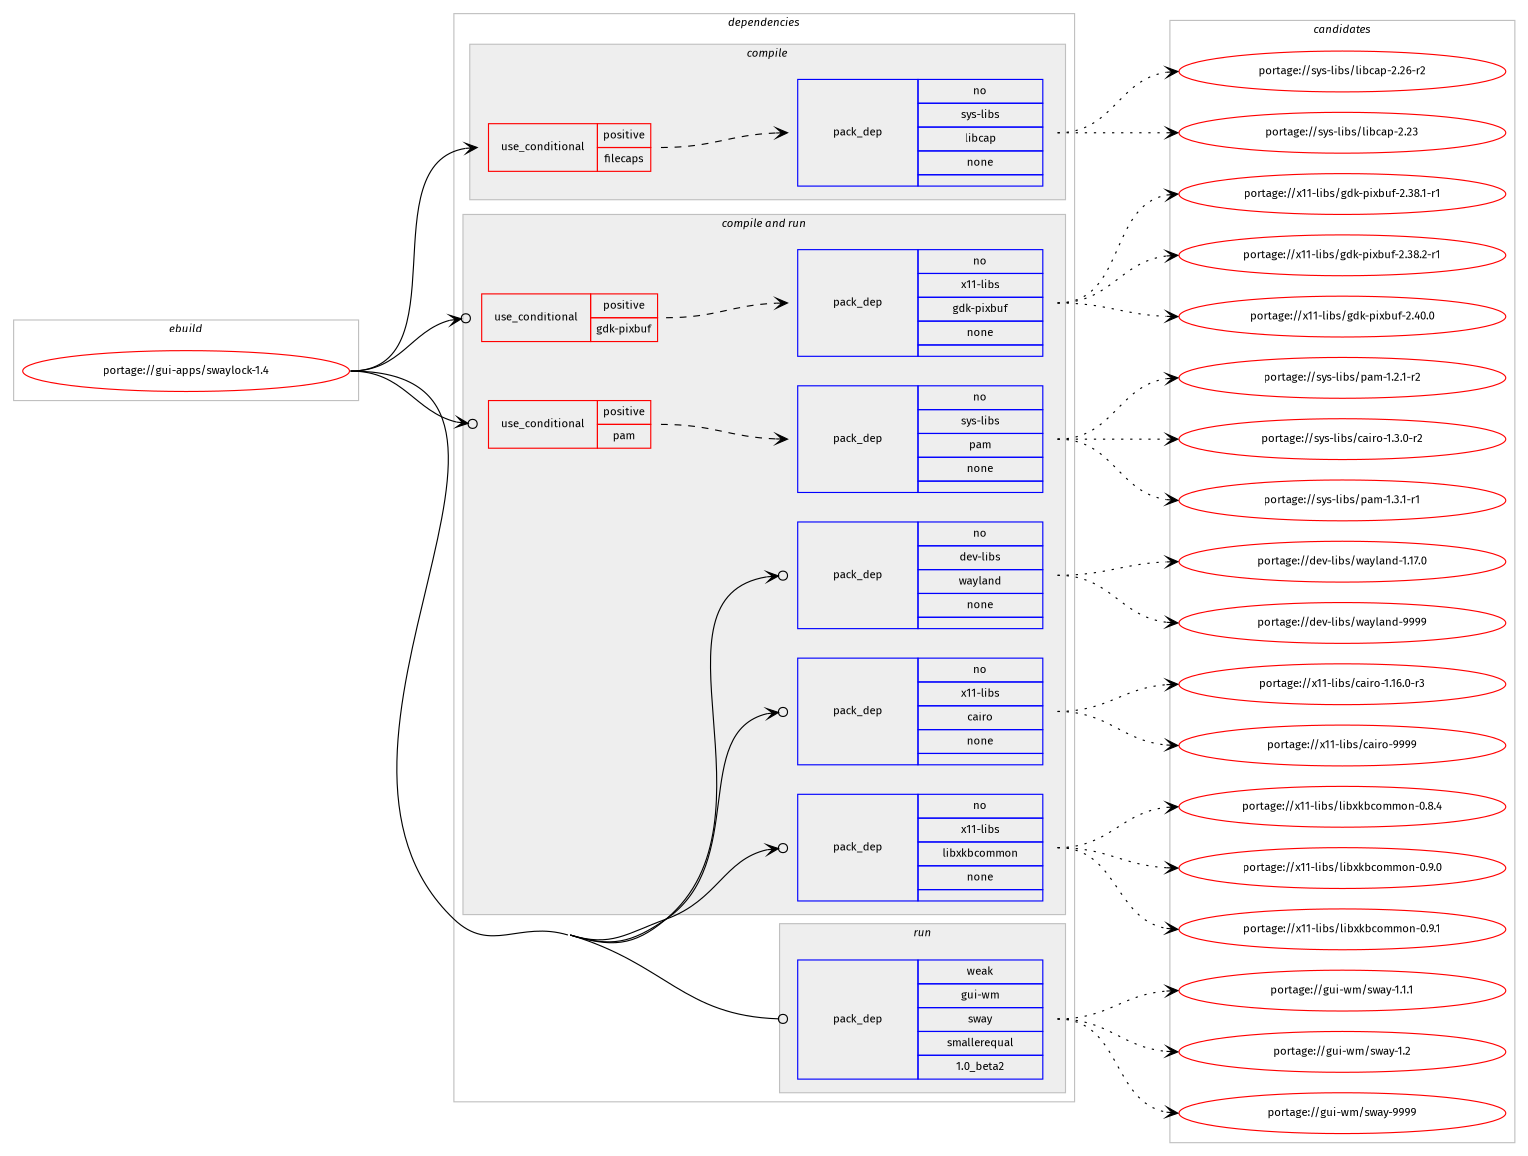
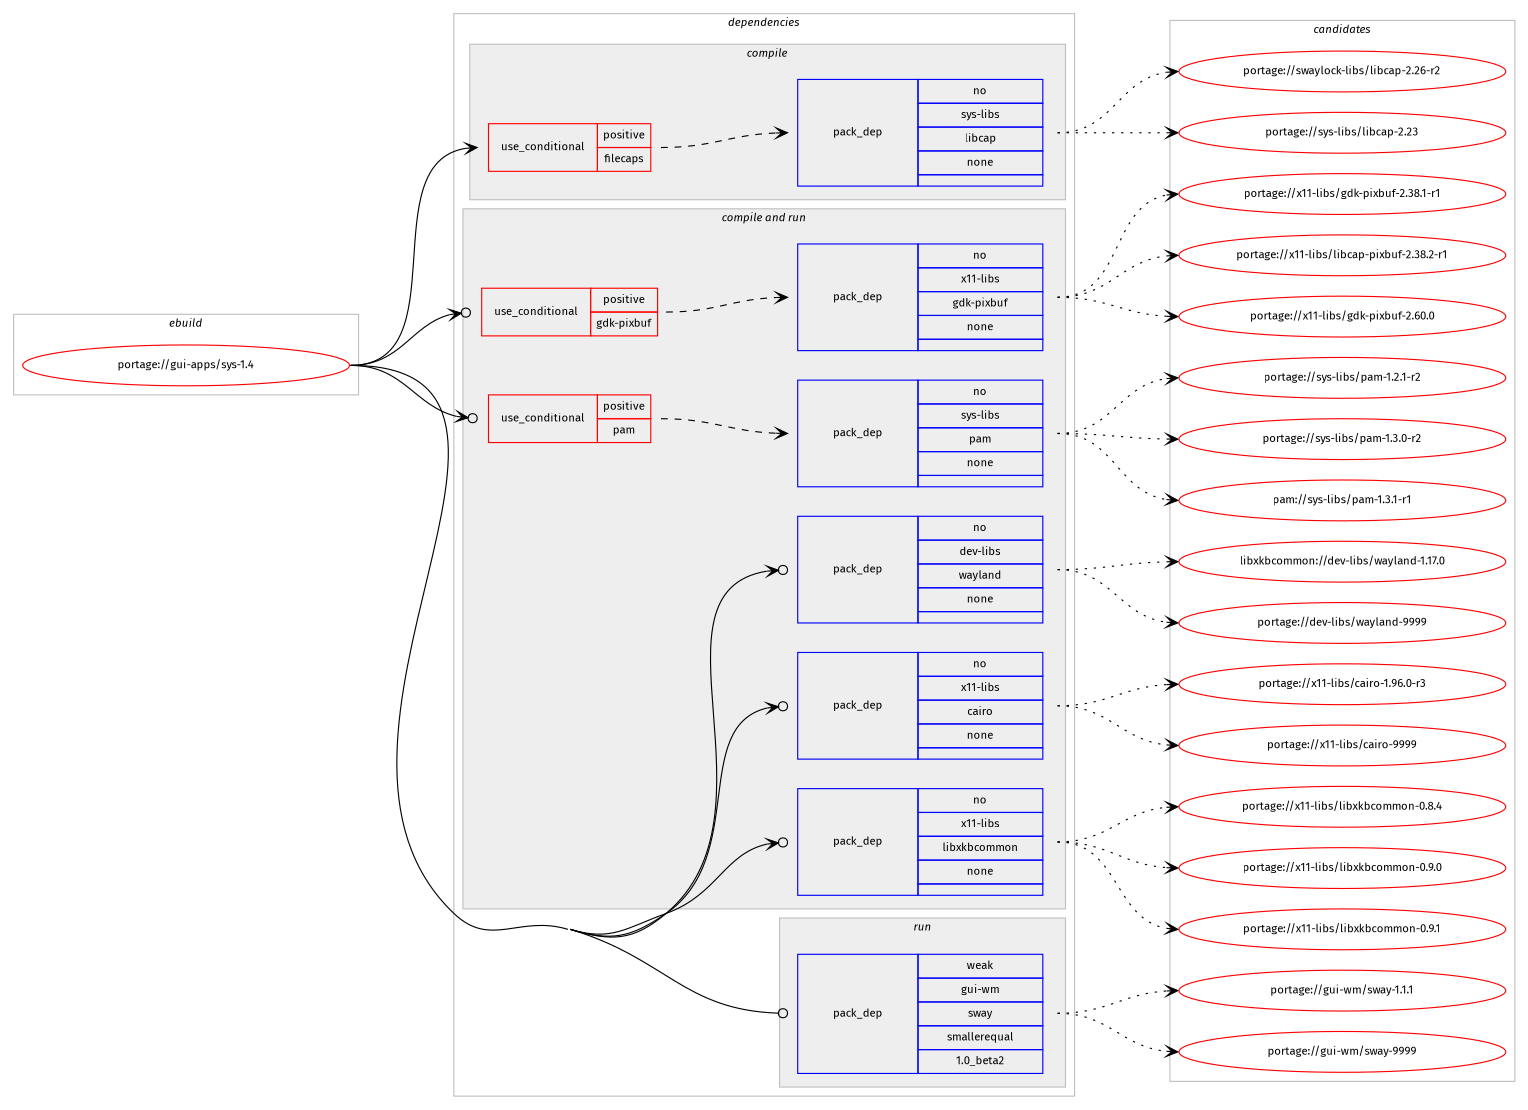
(1342, 71) -> (1342, 71)
(1342, 255) -> (1342, 255)
(1342, 317) -> (1342, 317)
(186, 371) -> (186, 365)
(1342, 439) -> (1342, 439)
(1342, 500) -> (1342, 500)
(1342, 562) -> (1342, 562)
(1342, 684) -> (1342, 684)
(1342, 1052) -> none
